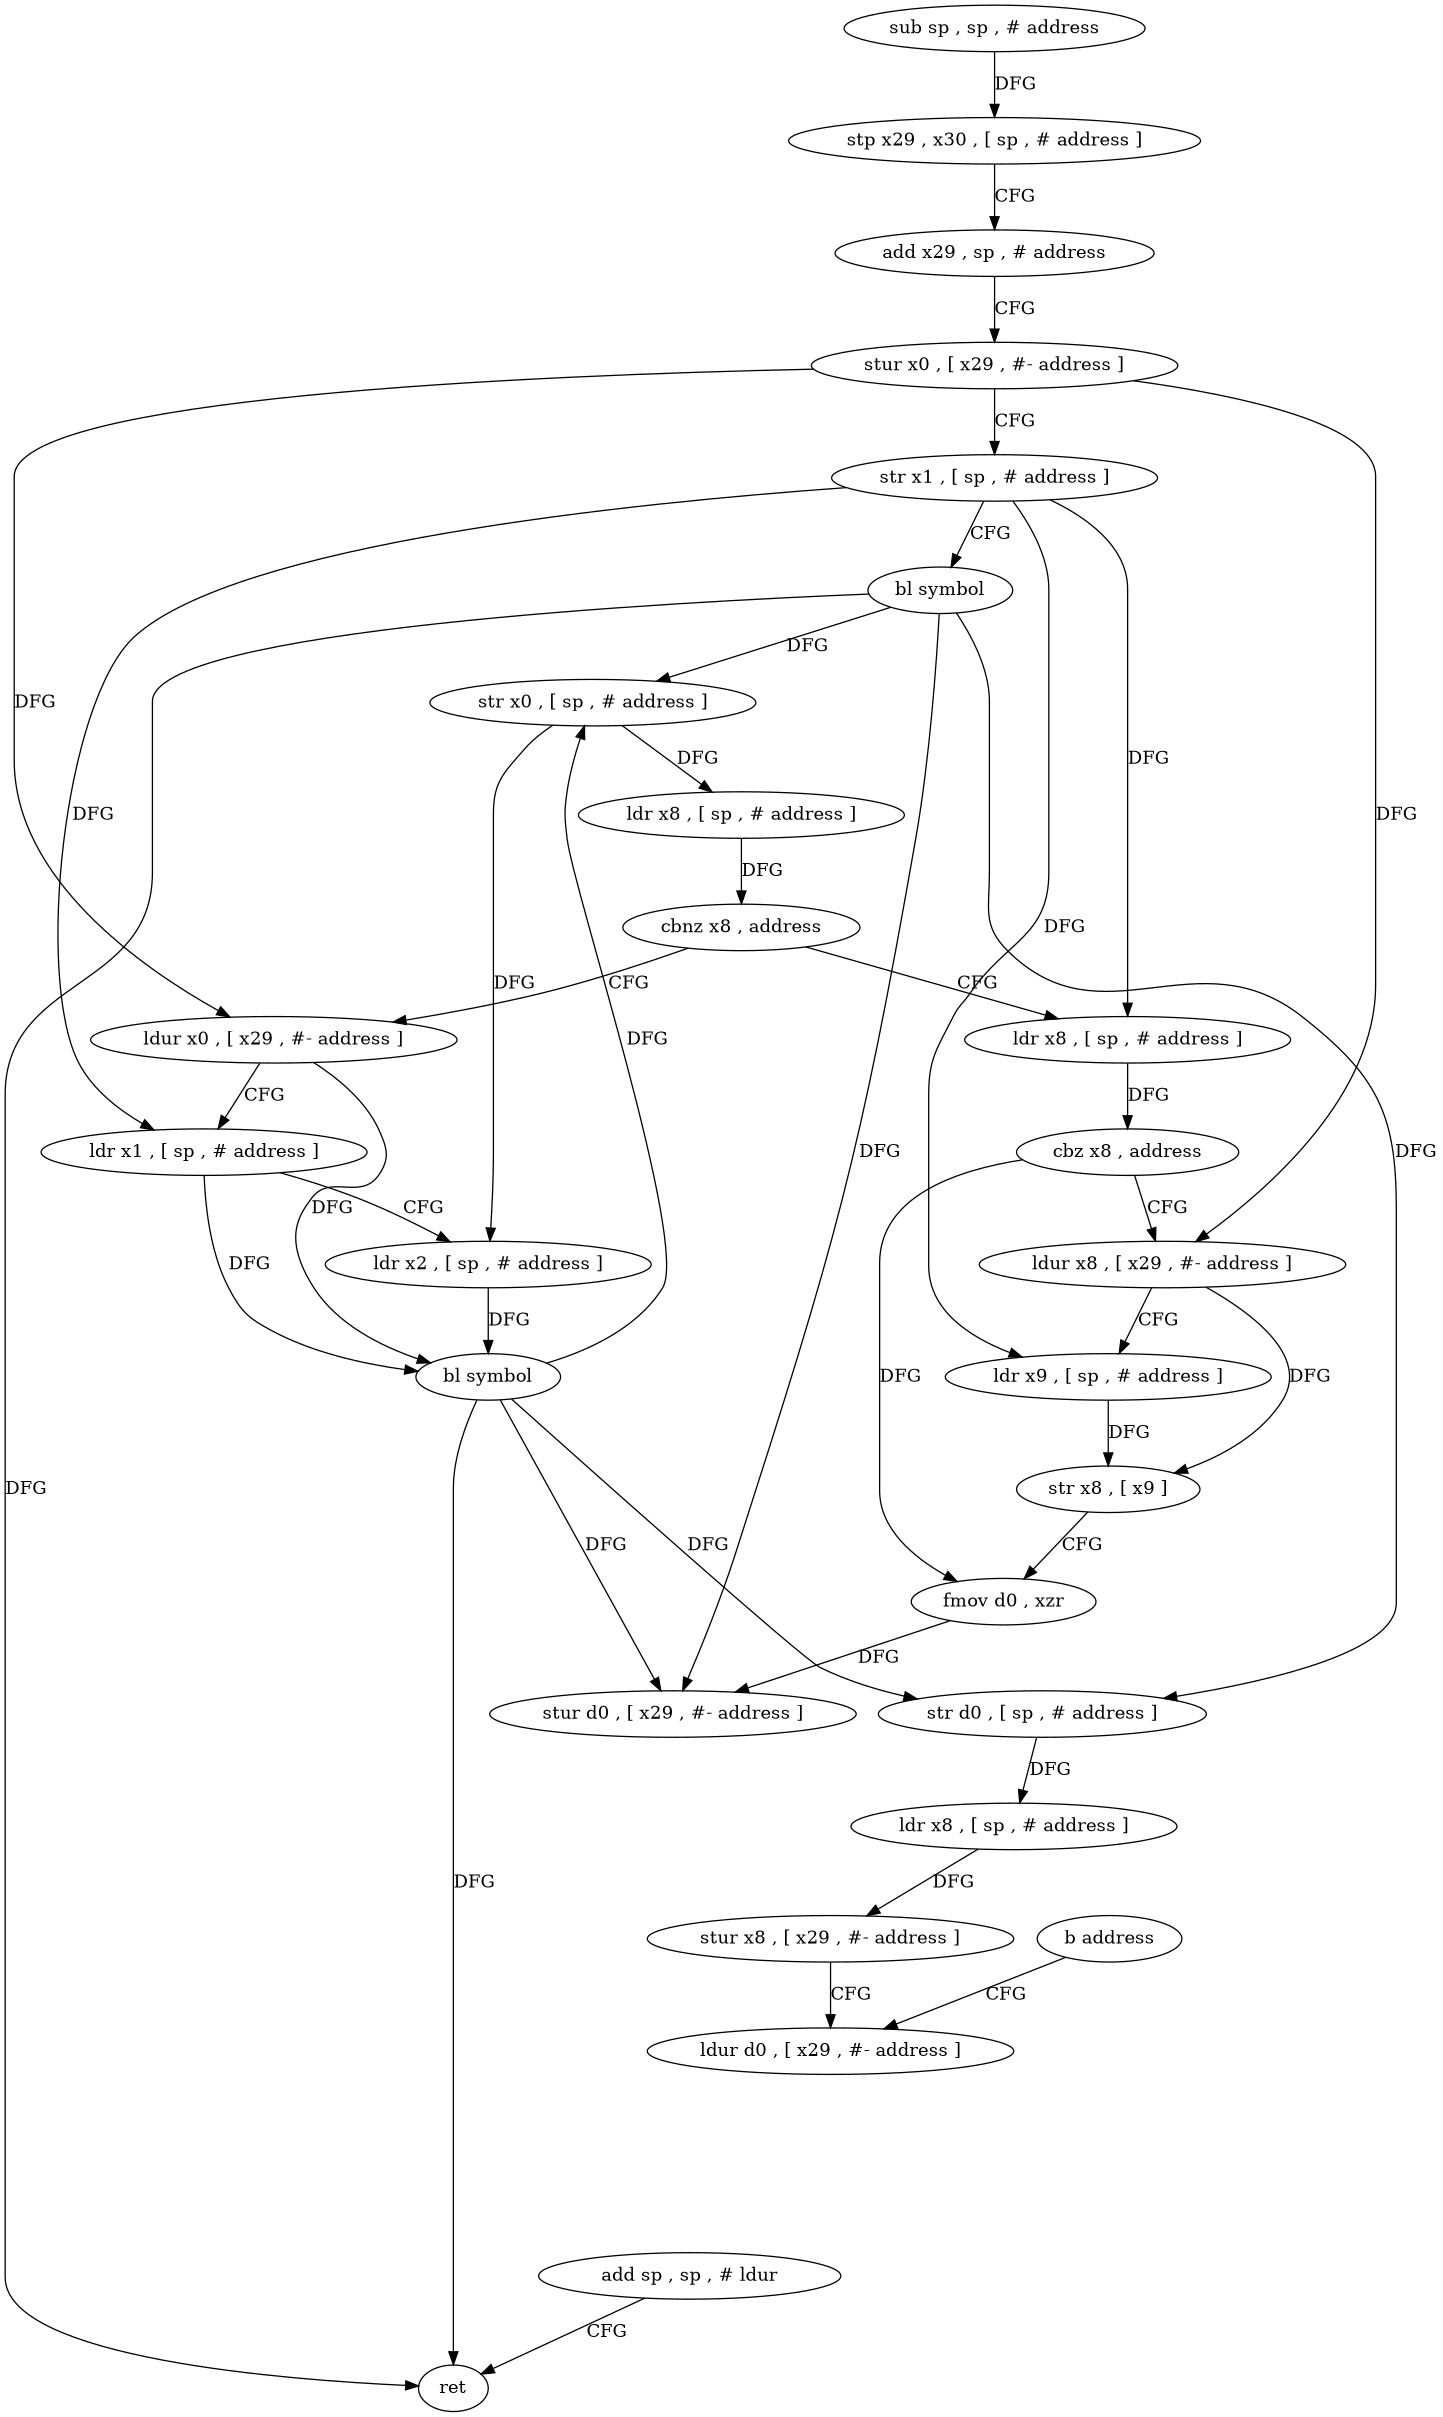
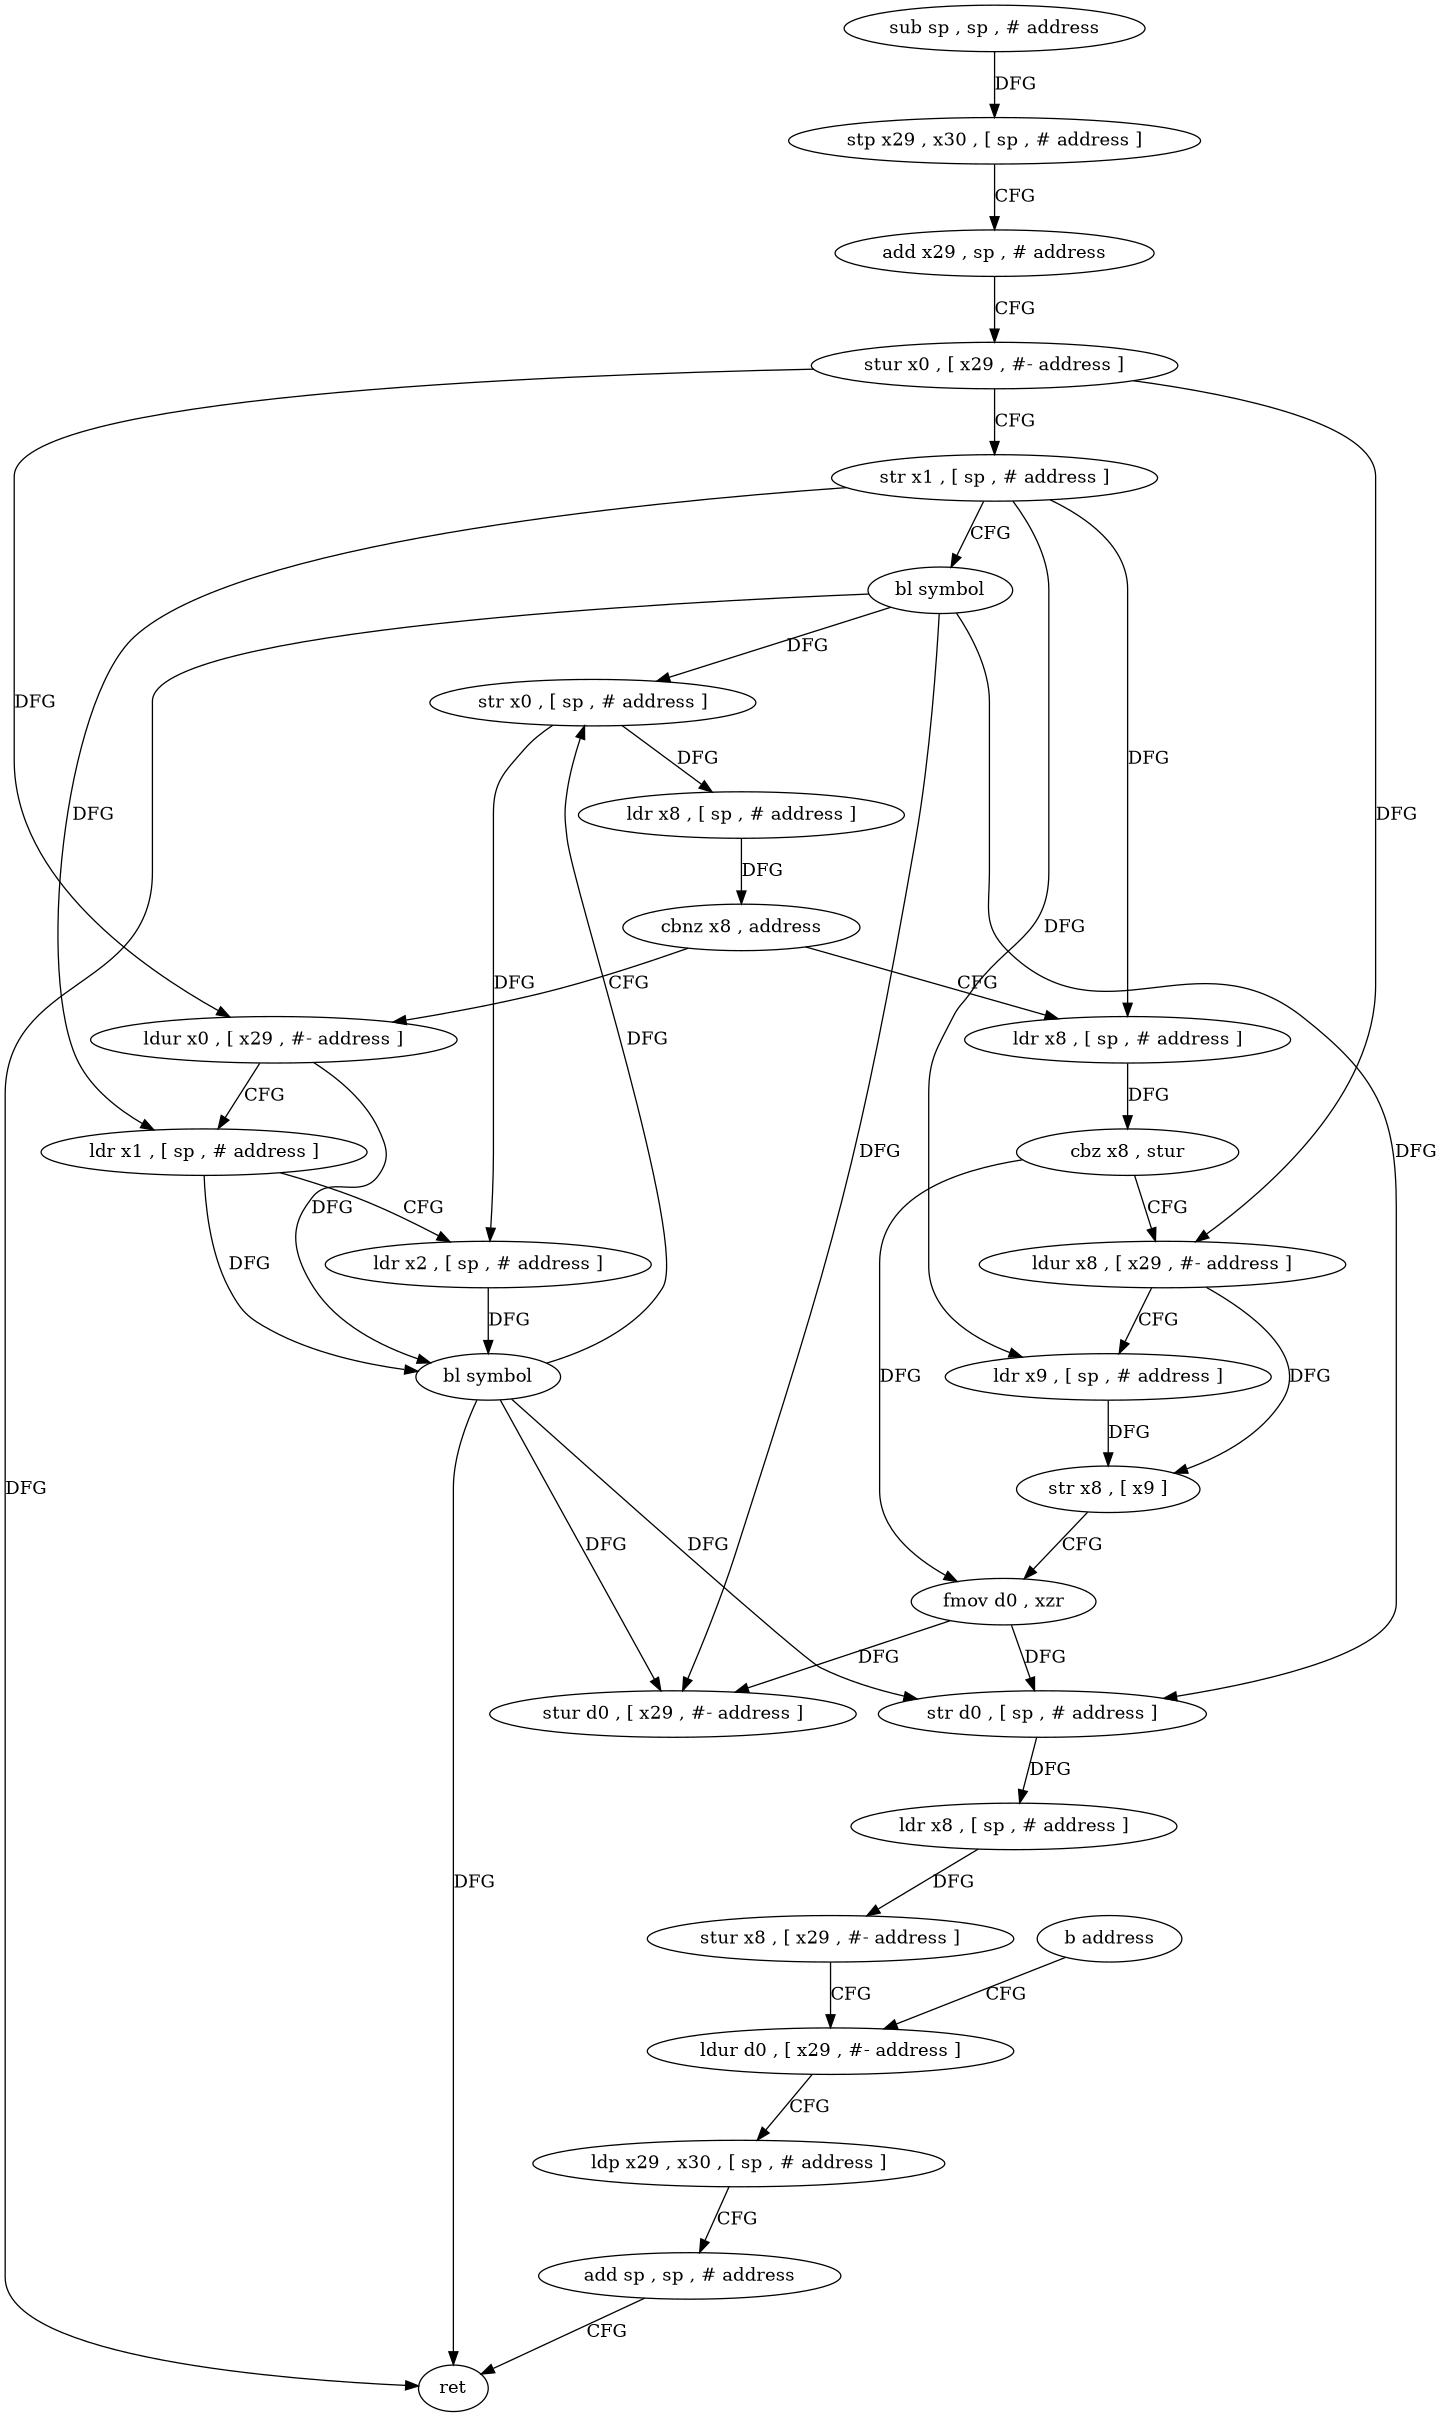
(1128, 1152) -> (1128, 1152)
none -> (1021, 1652)
none -> (739, 2164)
(690, 2276) -> (690, 2276)
